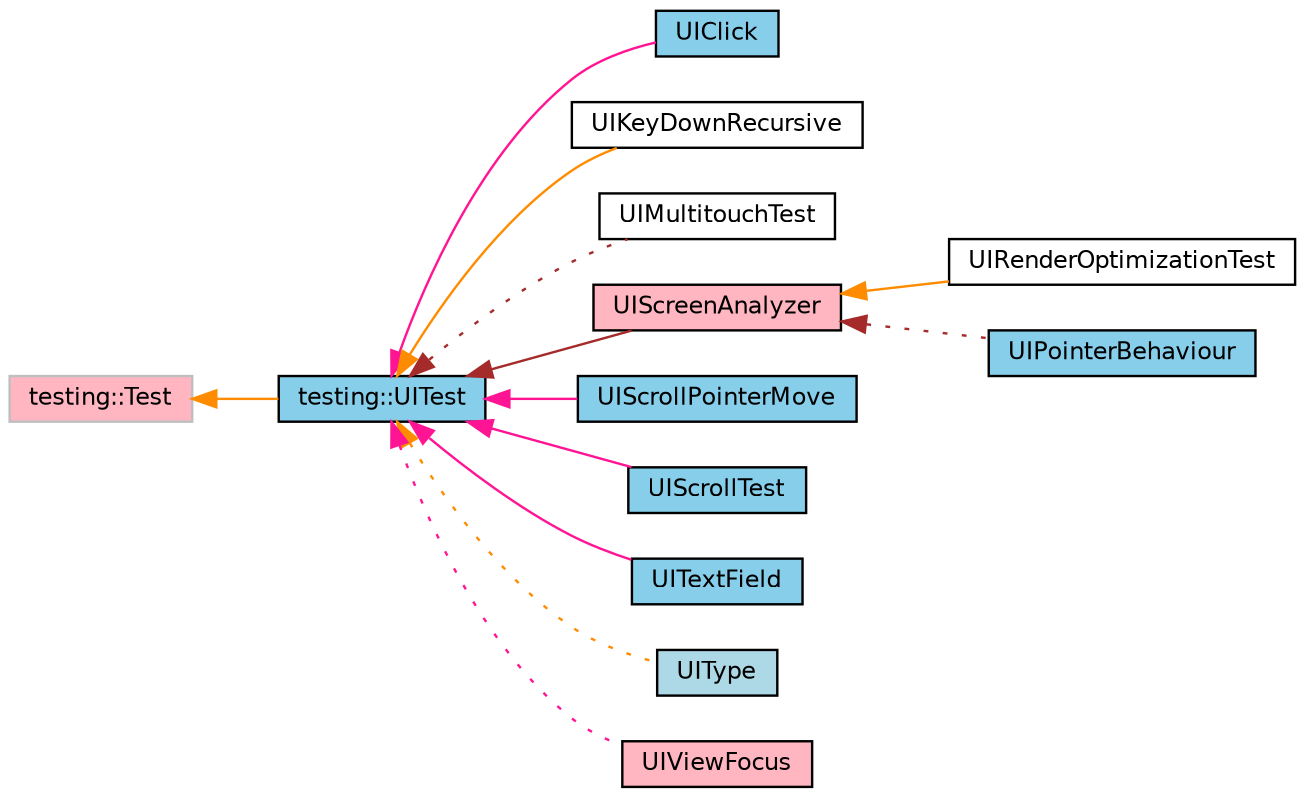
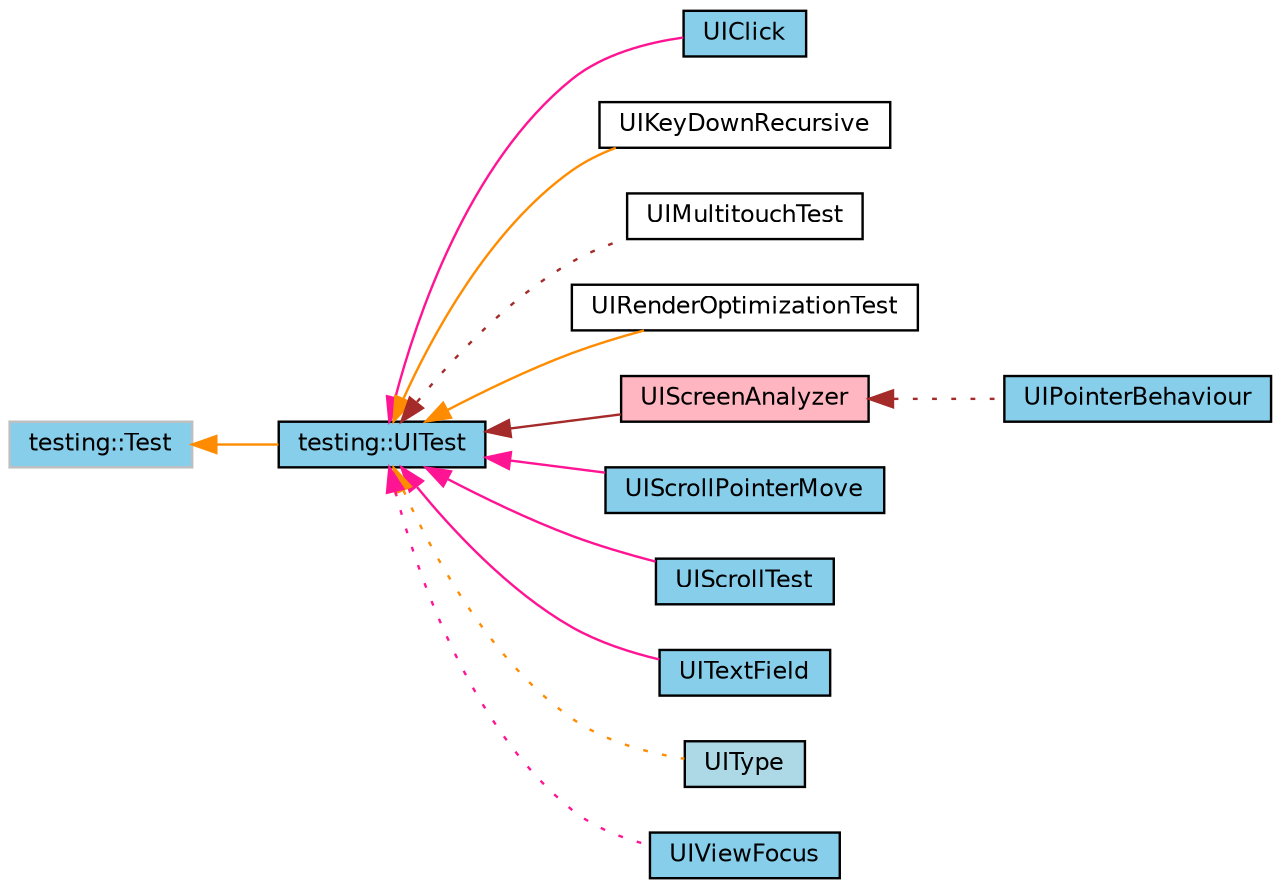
(908, 286) -> (544, 364)
(101, 399) -> (101, 445)
(717, 764) -> (745, 855)
